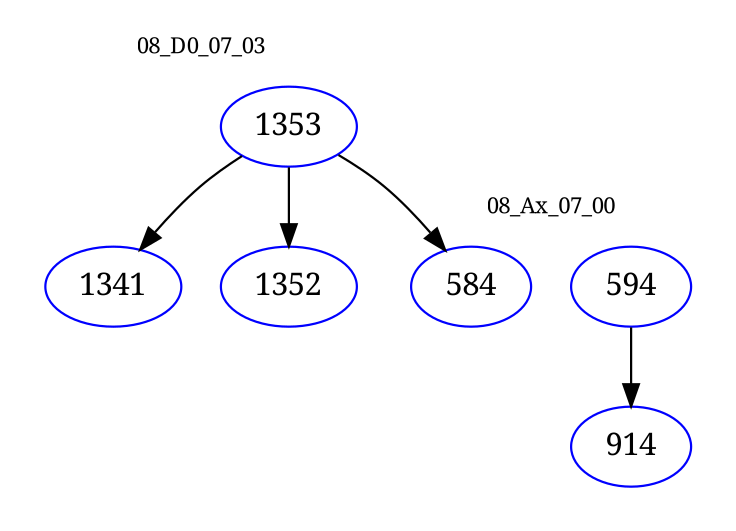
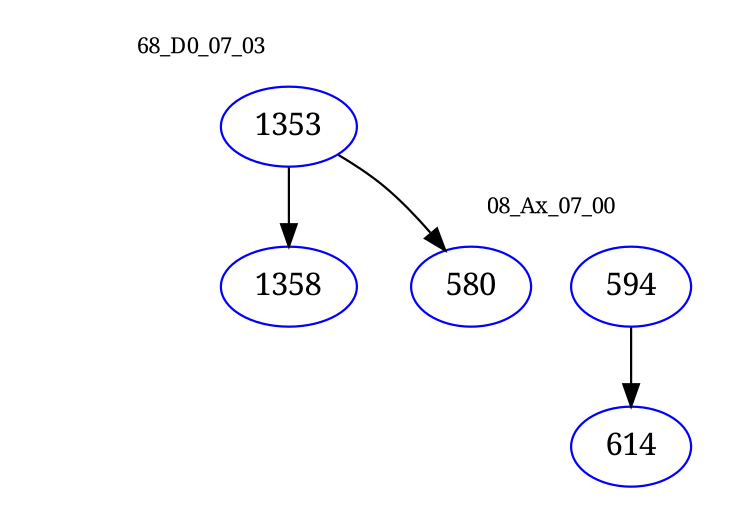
(201, 48) -> (201, 48)
(113, 287) -> none
(289, 287) -> (289, 287)
(471, 287) -> (471, 287)
(631, 447) -> (631, 447)
